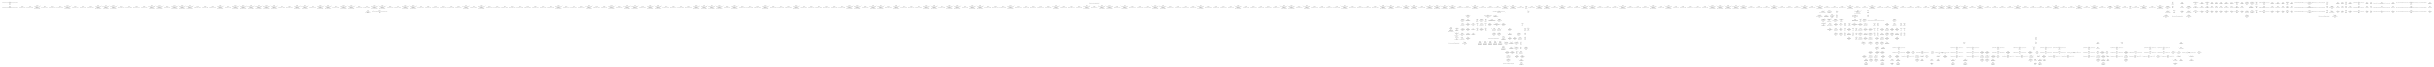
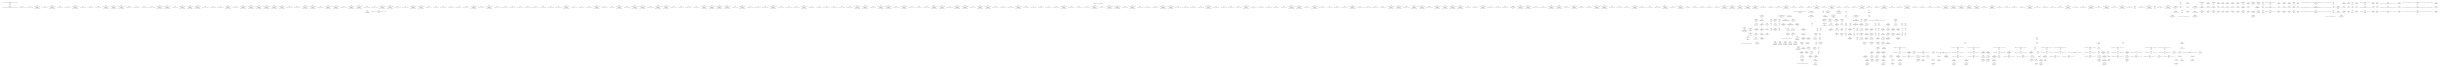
none -> (52, 7)
